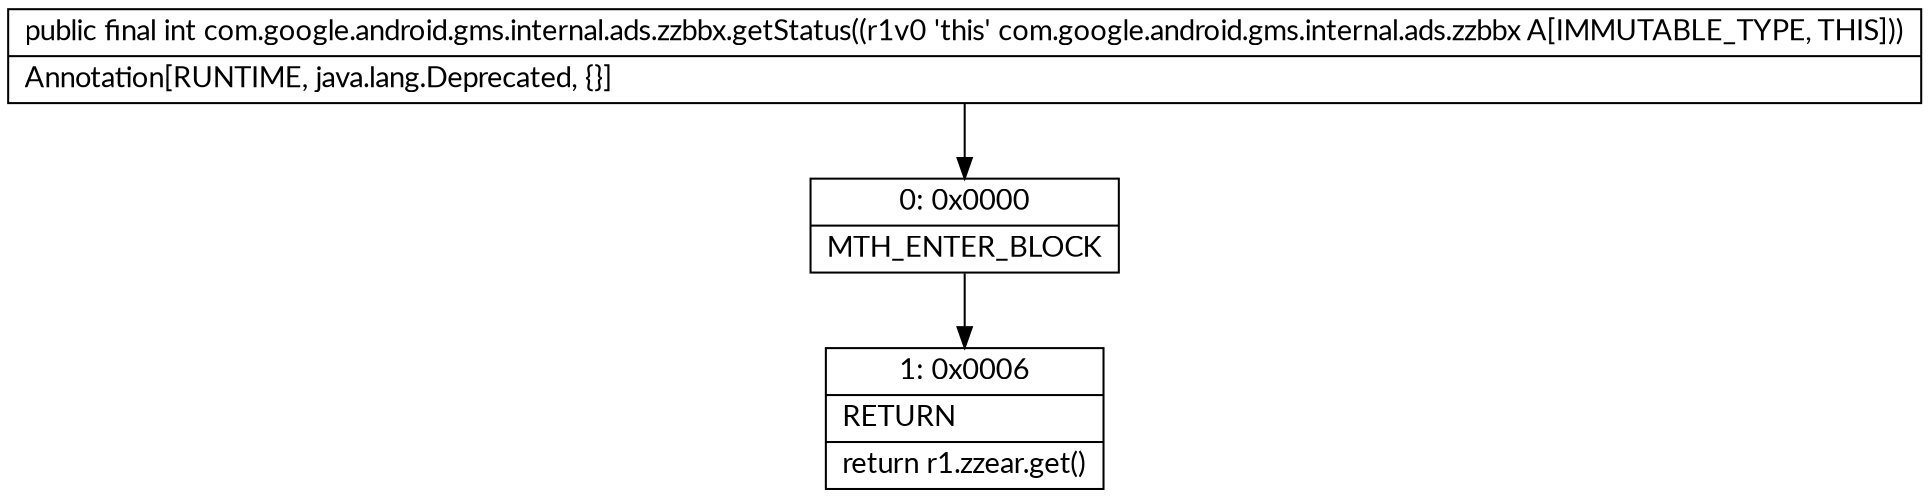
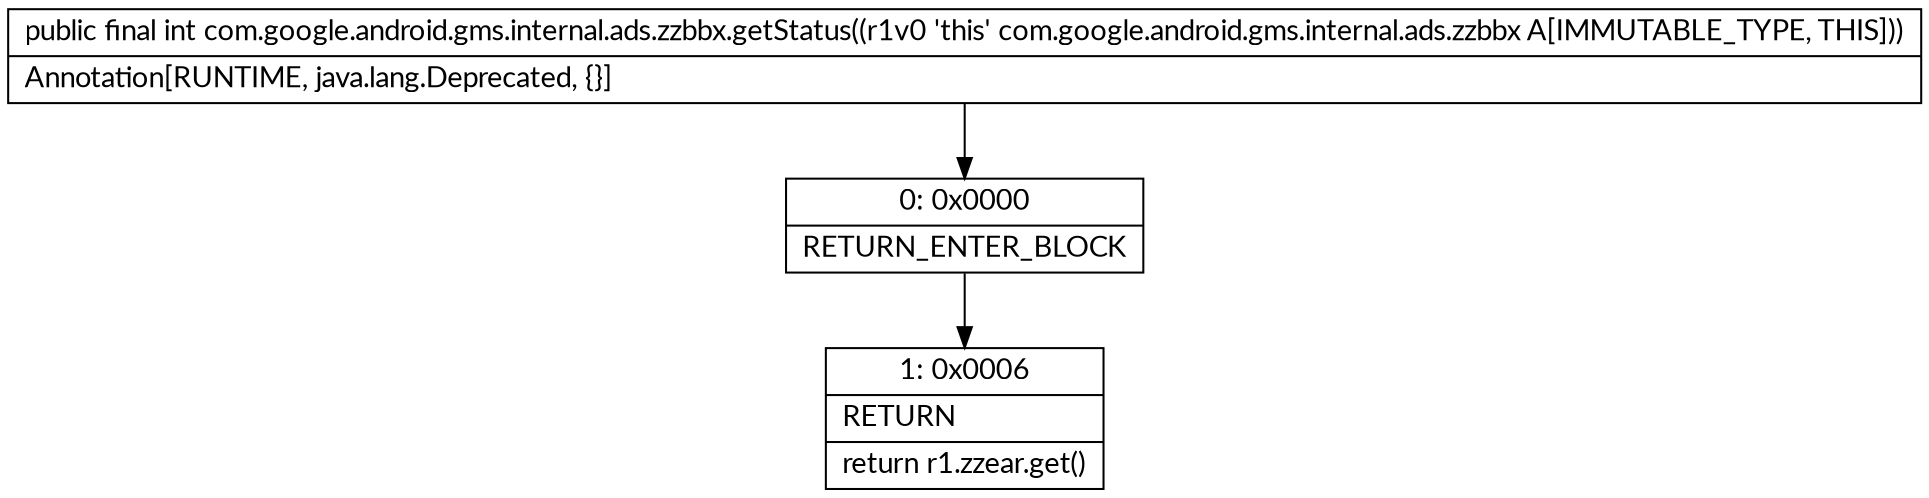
(965, 248) -> (965, 248)
